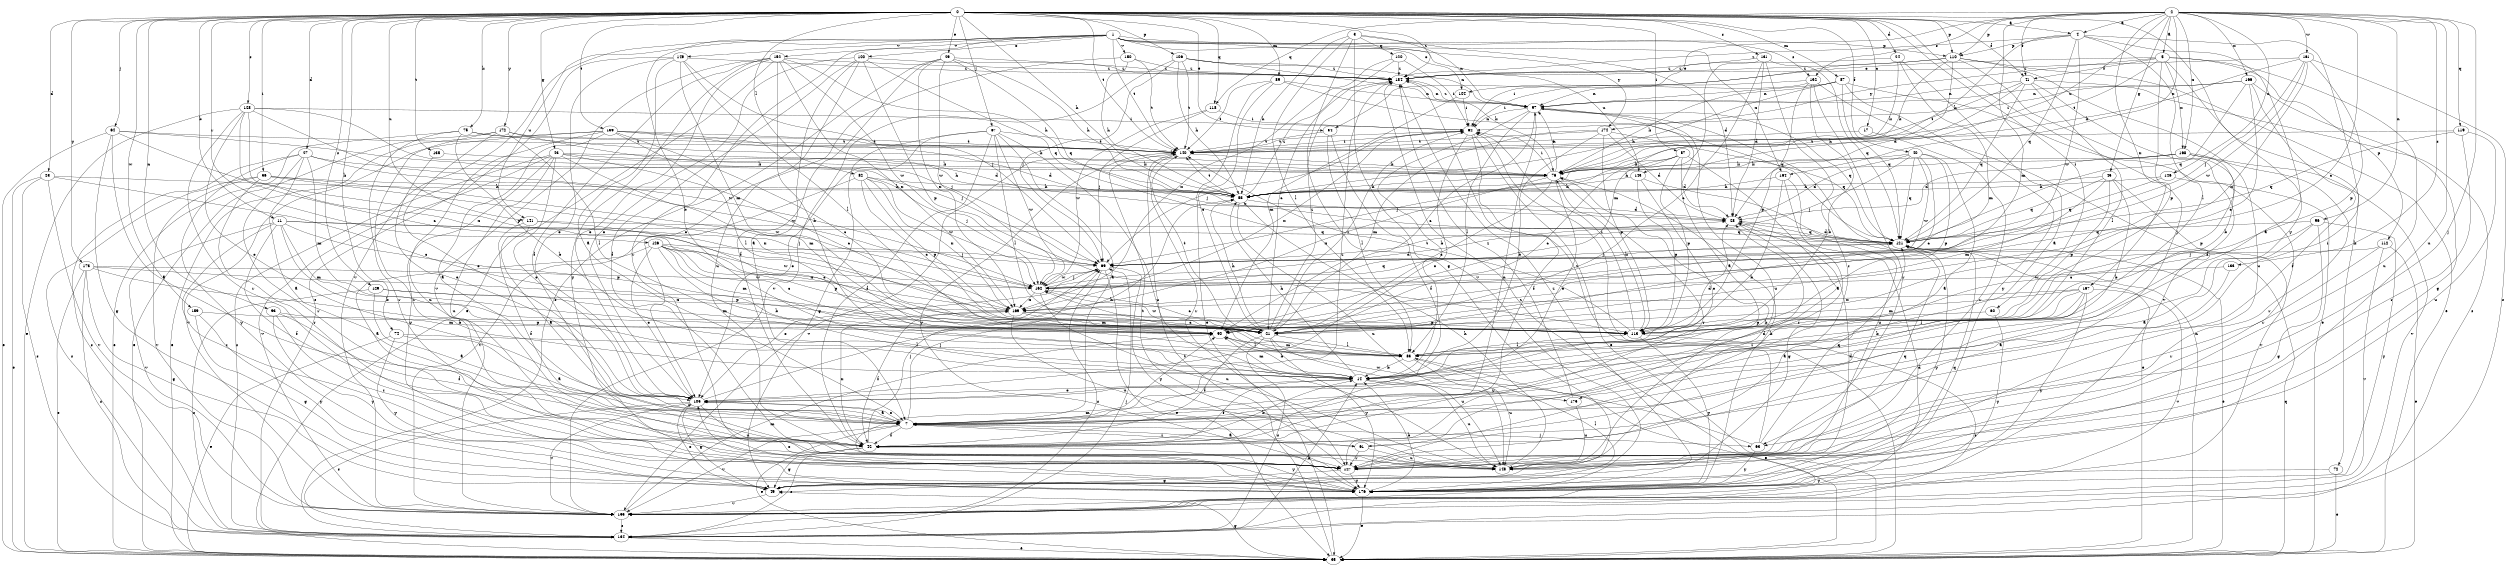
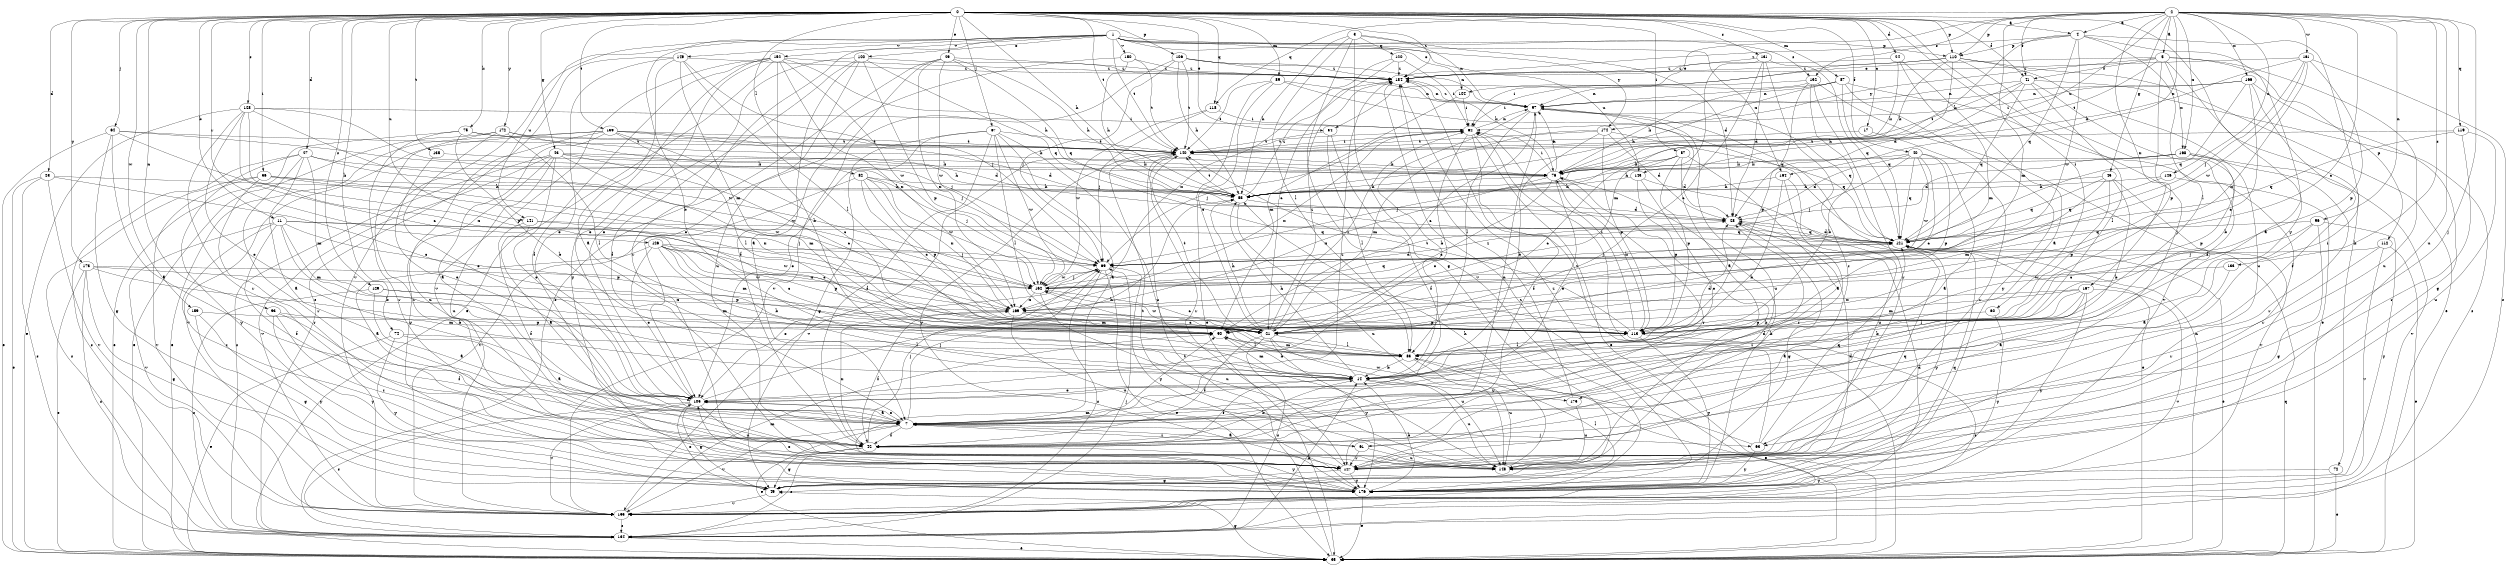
(1500, 113) -> (1501, 119)
